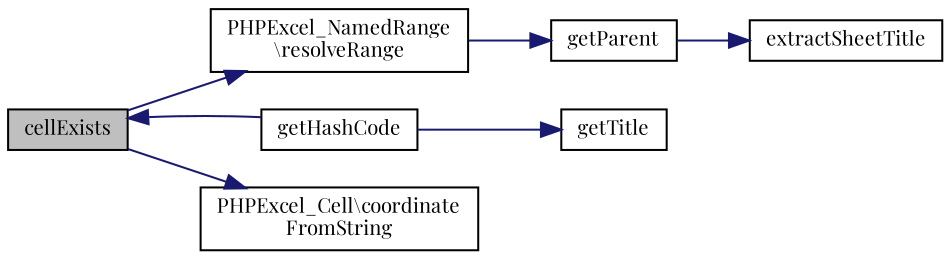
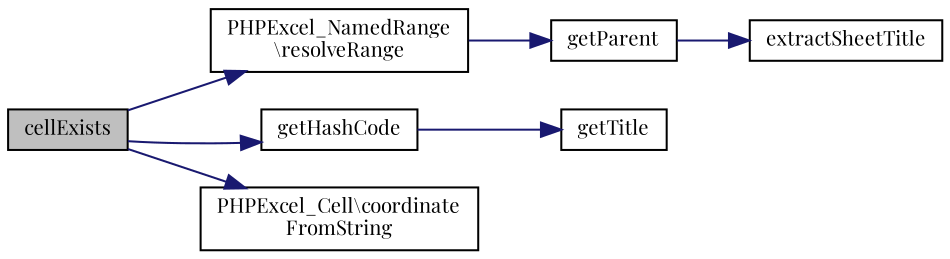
(205, 116) -> (184, 143)
